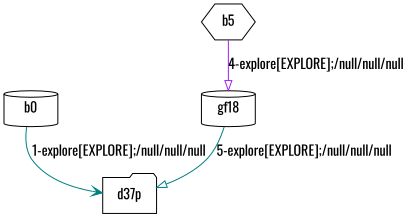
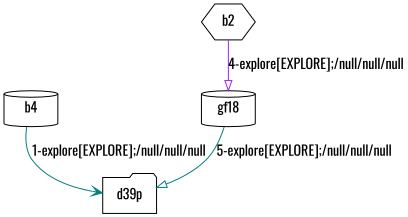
(228, 22) -> (228, 22)
(31, 109) -> (31, 109)
(130, 195) -> (130, 195)
